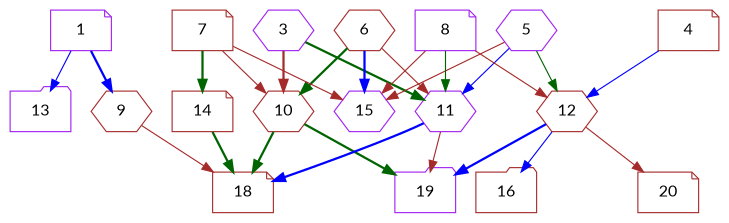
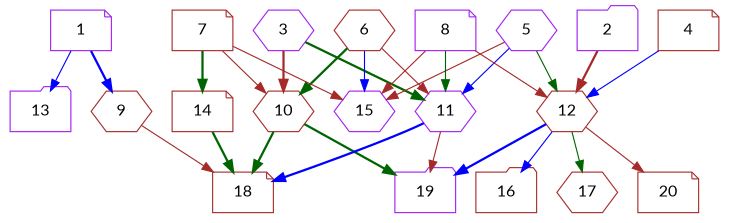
none -> (608, 30)
(364, 63) -> (364, 63)
none -> (587, 192)
